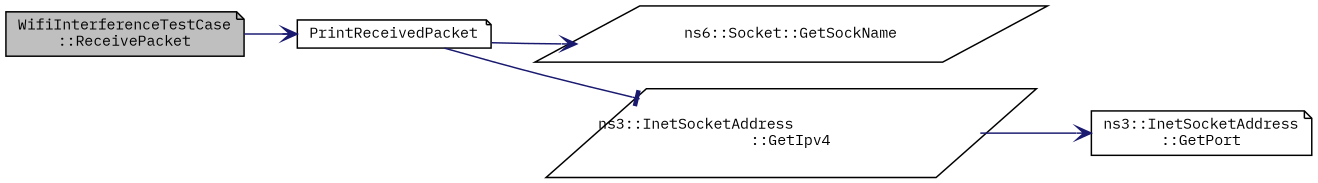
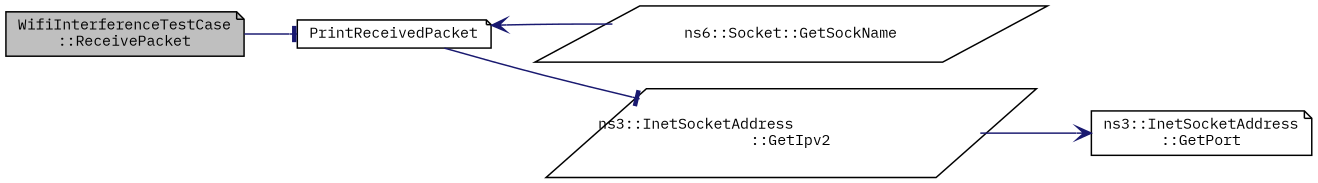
(267, 34) -> (267, 34)
(527, 43) -> (559, 24)
(791, 133) -> (791, 133)
